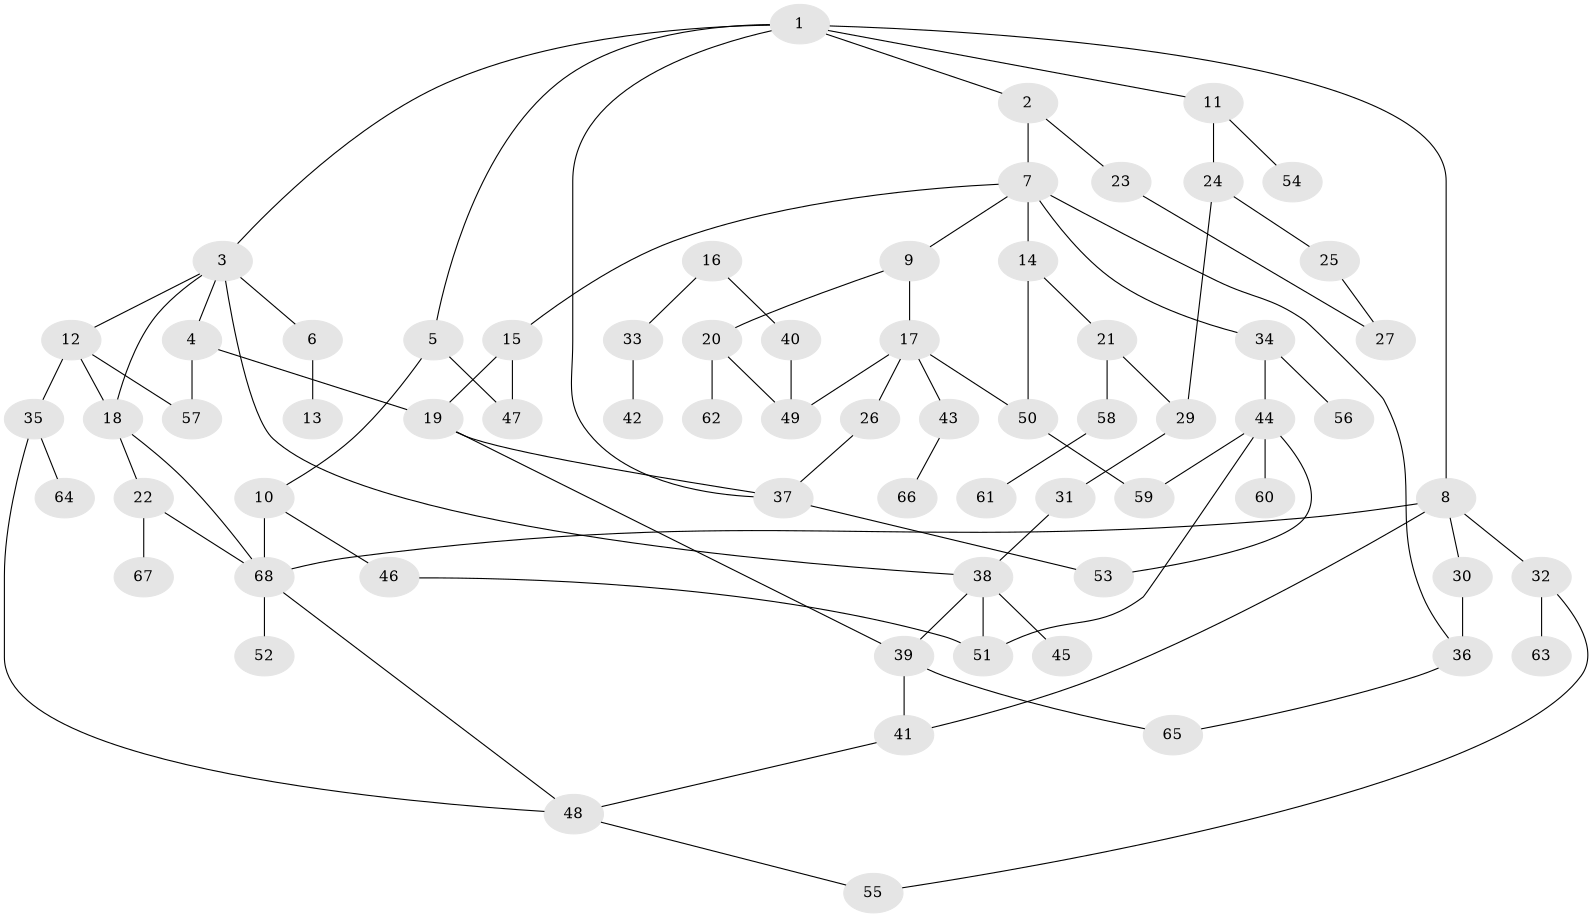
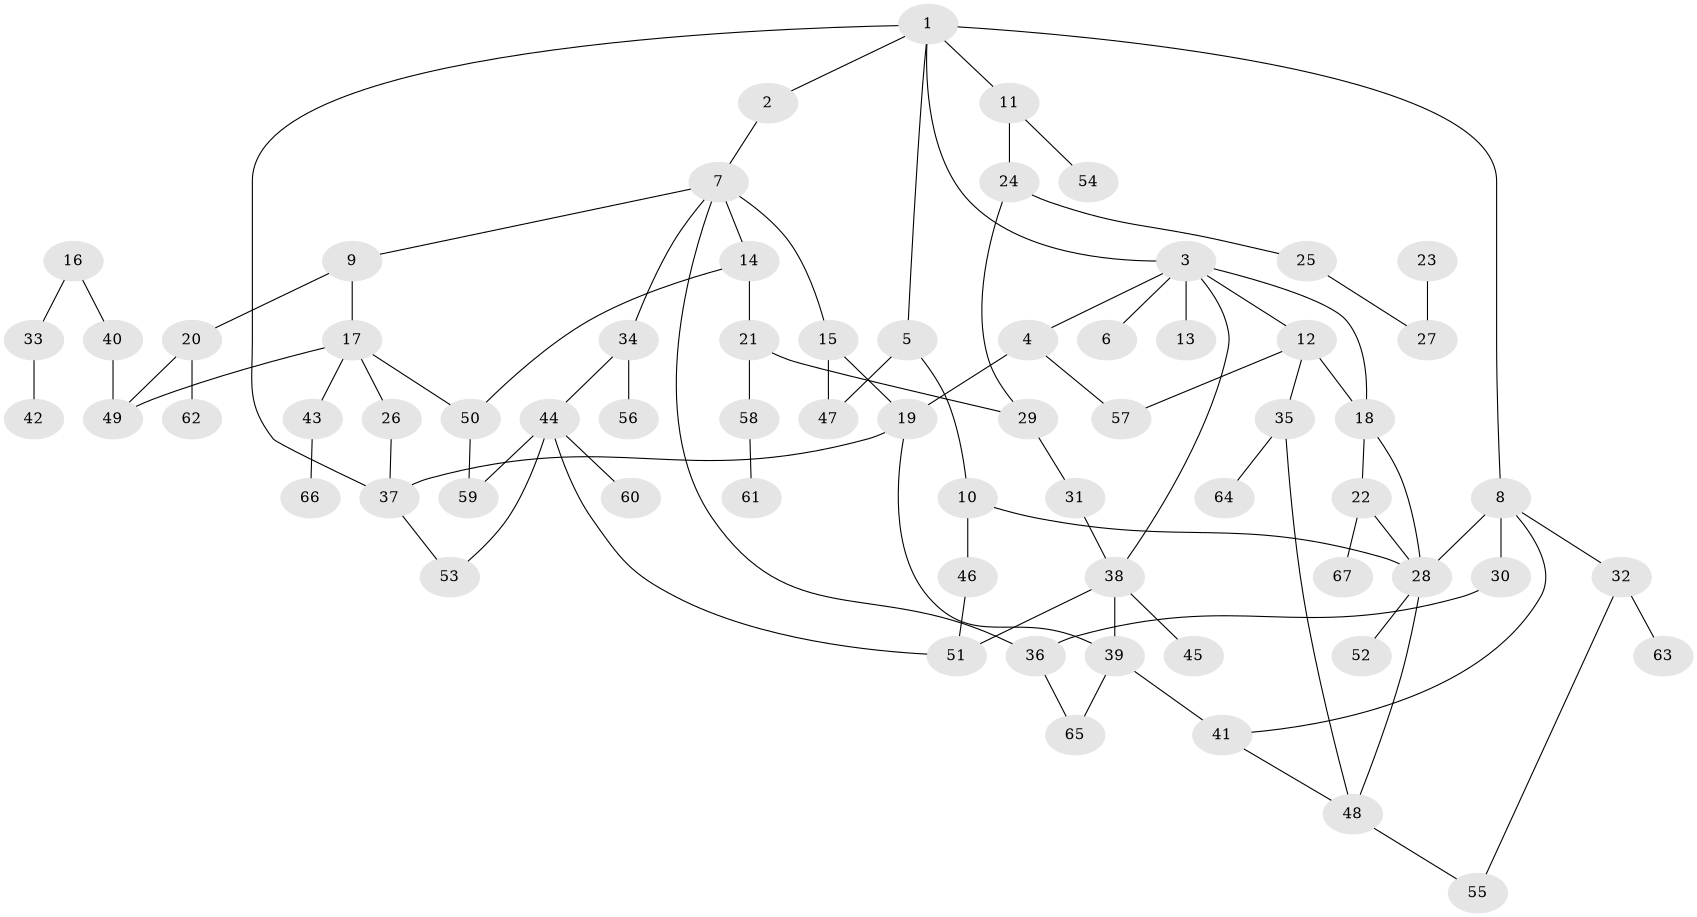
(1075, 143) -> none
(313, 387) -> (1186, 301)
(264, 577) -> (1422, 577)
